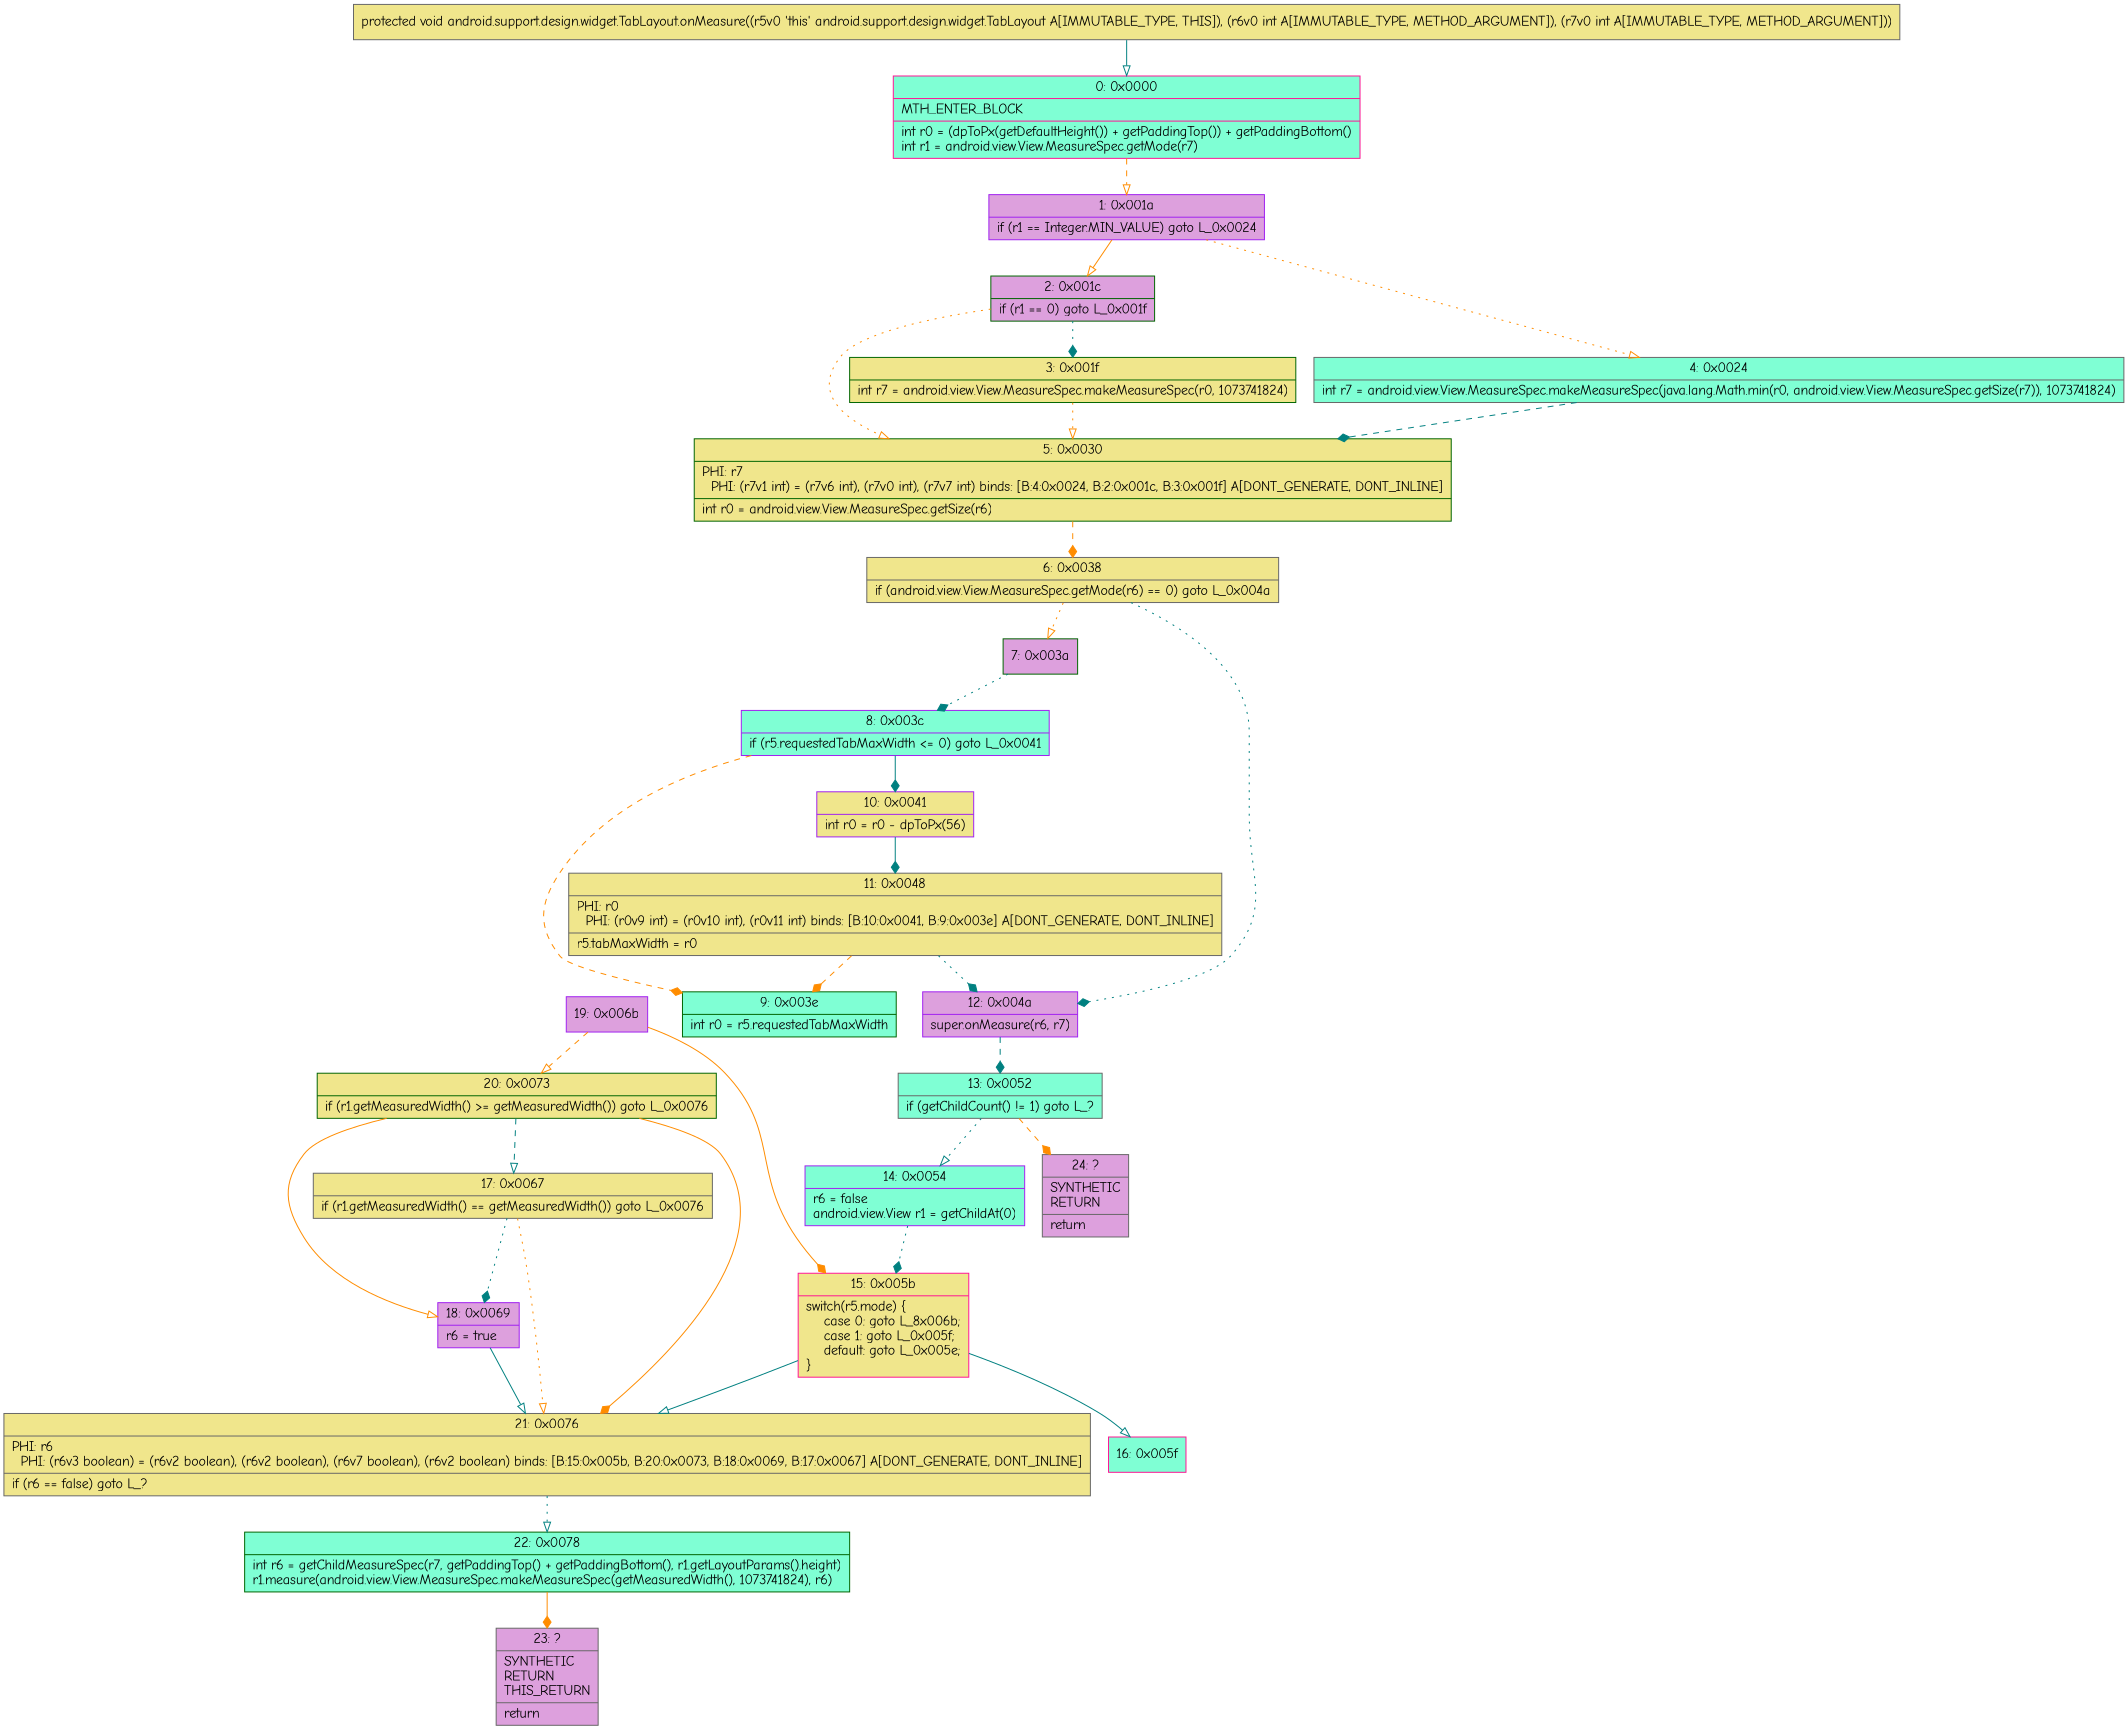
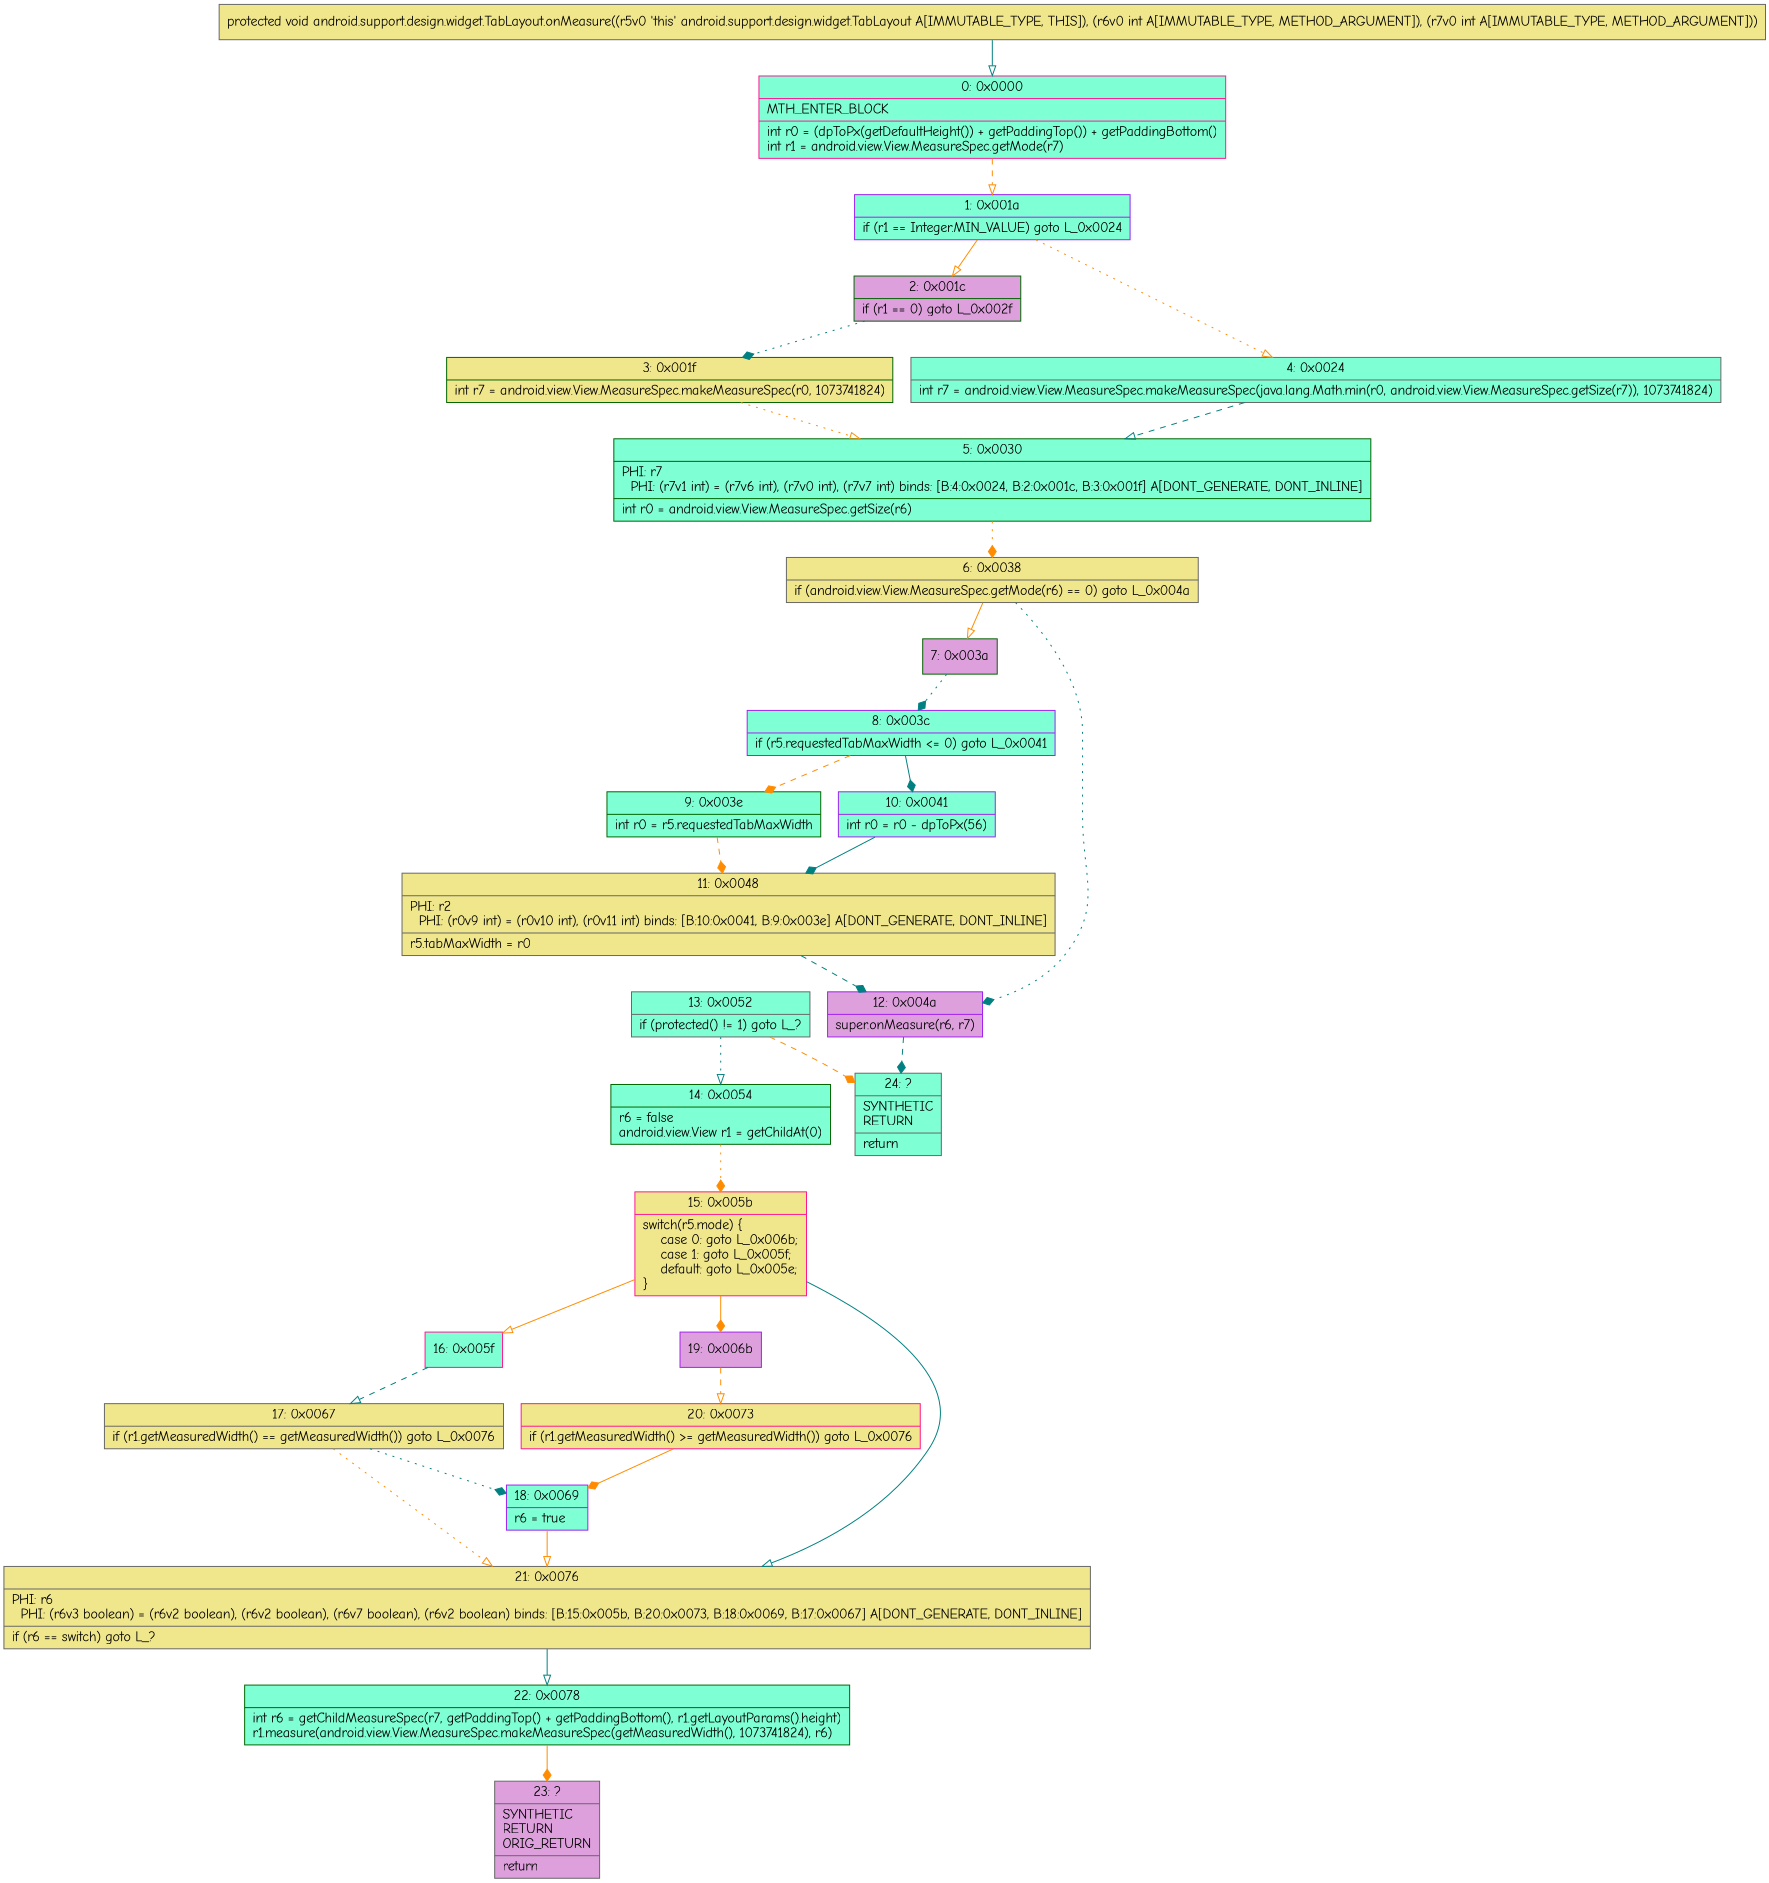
(1127, 217) -> (992, 217)
(1073, 309) -> (937, 309)
(862, 341) -> none
(1463, 420) -> (1190, 419)
(1073, 480) -> (992, 480)
(1073, 533) -> (992, 533)
(1057, 616) -> (977, 616)
(895, 814) -> (917, 814)
(600, 907) -> (433, 907)
(836, 970) -> (719, 849)
(953, 970) -> (828, 971)
(1000, 1049) -> (903, 1049)
(517, 1096) -> (721, 1426)
(1000, 1107) -> (721, 1025)
(757, 1126) -> (721, 1308)
(515, 1141) -> (394, 1383)
(915, 1196) -> (721, 1114)
(1085, 1196) -> (898, 1114)
(296, 1223) -> (636, 1466)
(903, 1244) -> (721, 1162)
(732, 1255) -> none
(883, 1321) -> (721, 1240)
(479, 1325) -> (547, 1508)
(505, 1376) -> (547, 1543)
(1049, 1386) -> (573, 1304)
(80, 1484) -> (84, 1637)
(547, 1509) -> (547, 1662)
(547, 1691) -> (547, 1844)
